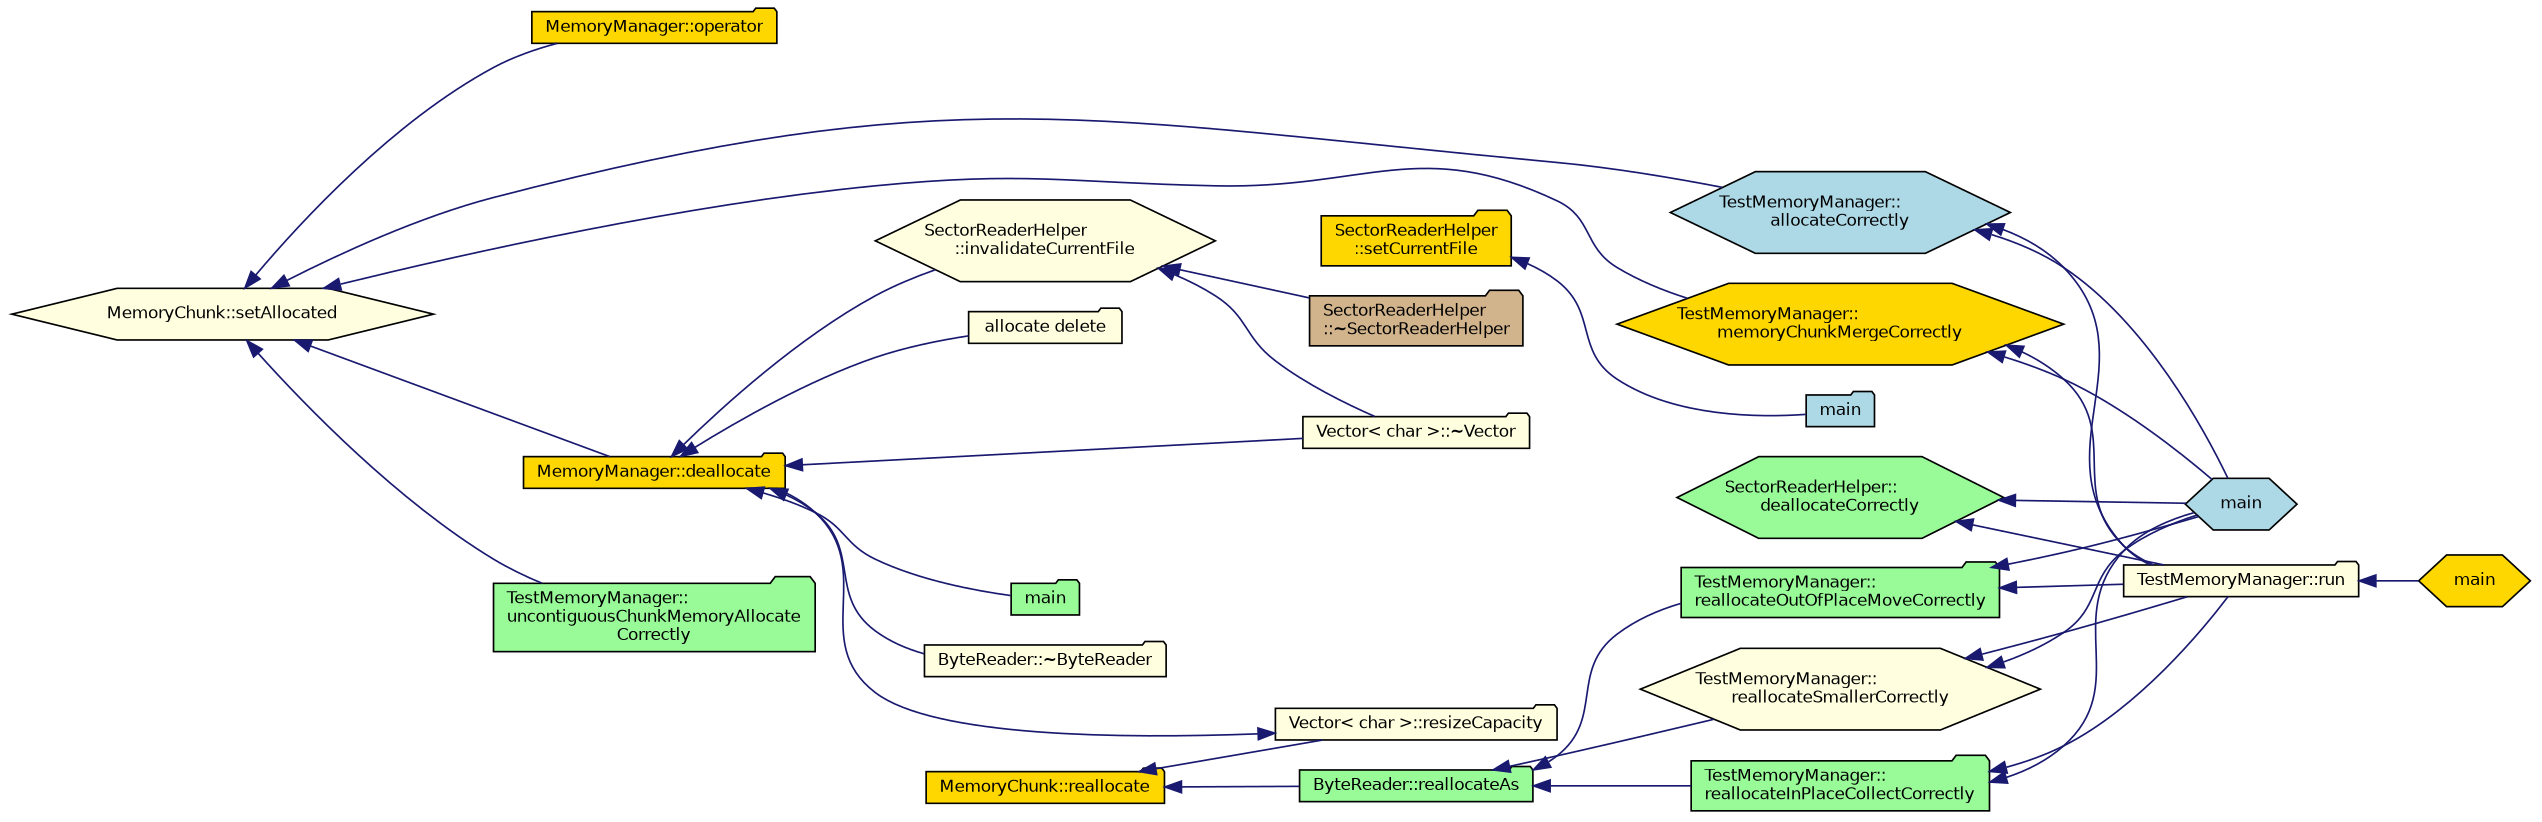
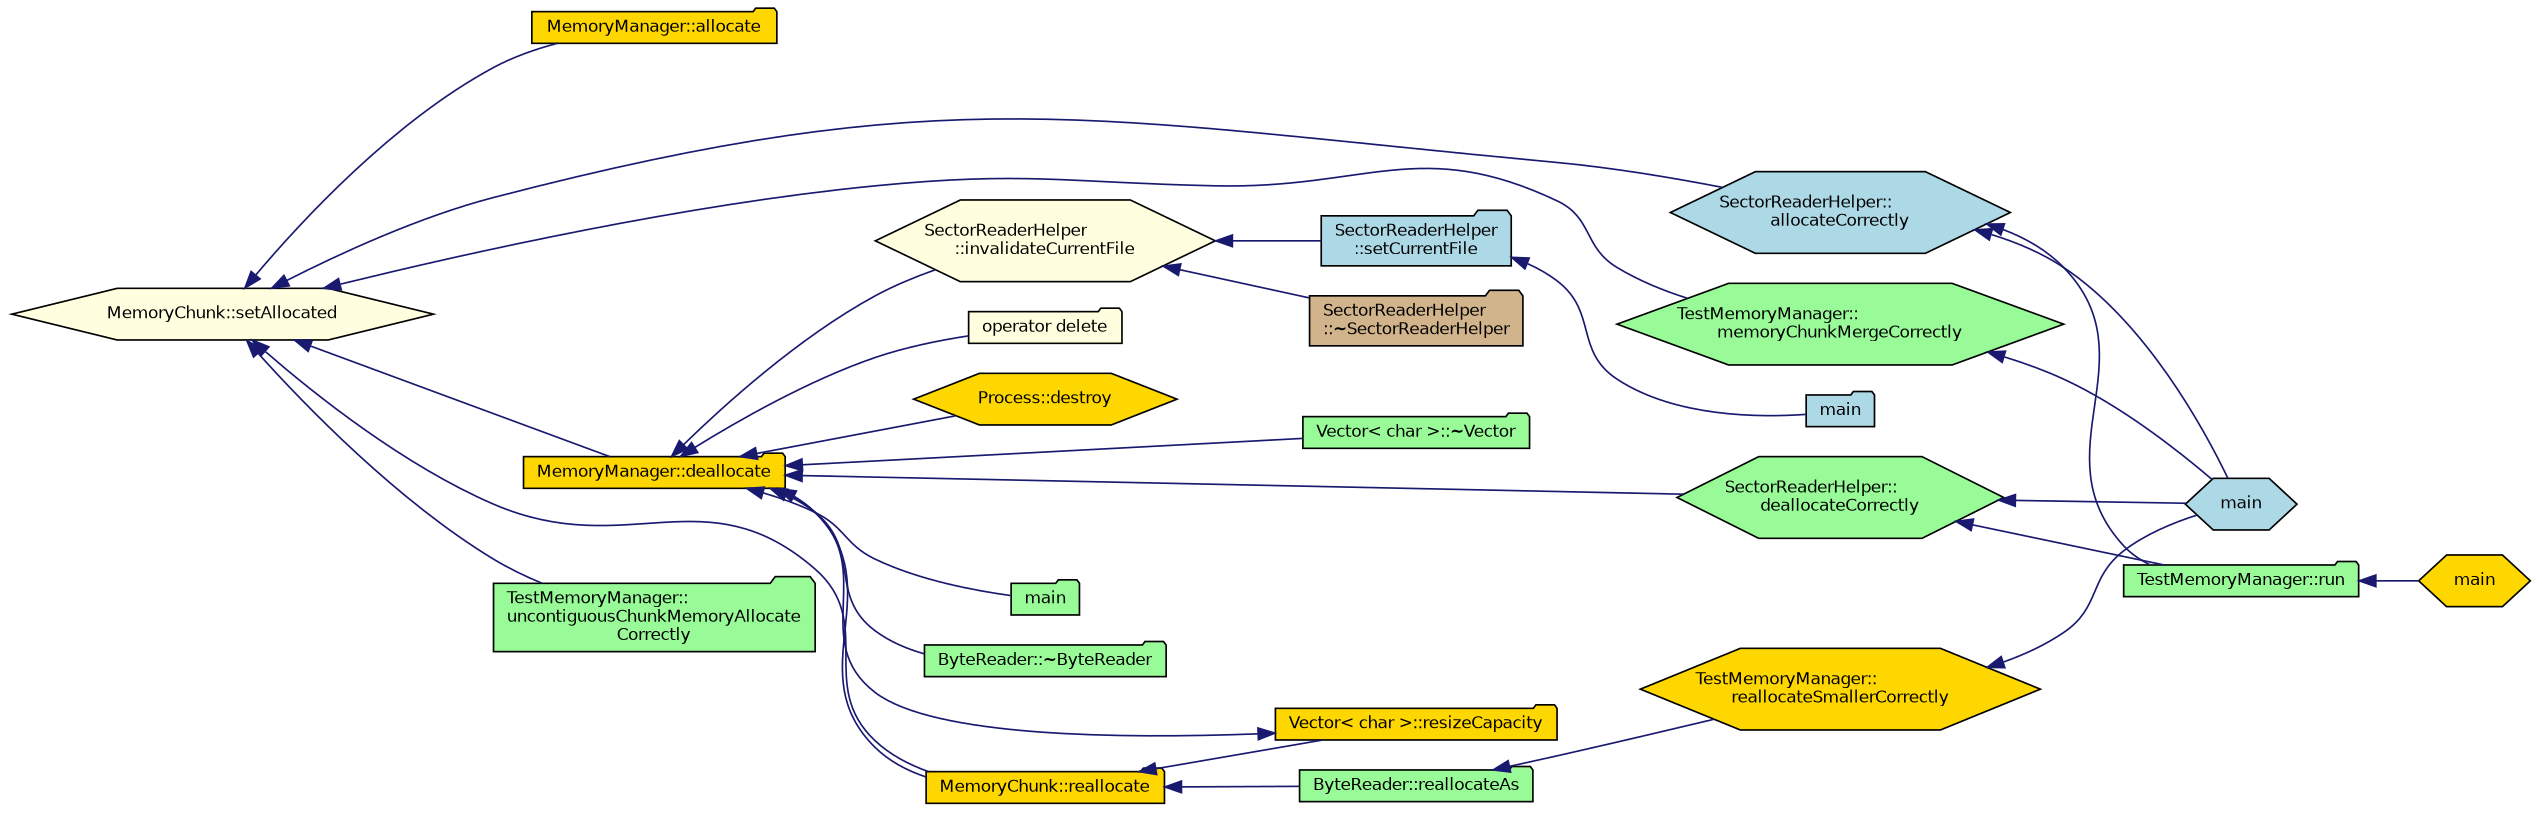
(654, 28) -> (654, 28)
(1840, 212) -> (1840, 212)
(1416, 241) -> (1416, 241)
(1840, 324) -> (1840, 324)
(1045, 328) -> (1045, 328)
(1267, 354) -> (1277, 241)
none -> (1045, 399)
(2082, 403) -> none
(1416, 432) -> (1416, 432)
none -> (1243, 485)
none -> (646, 523)
(2241, 581) -> (2241, 581)
(1840, 592) -> none
(2111, 619) -> none
none -> (844, 646)
(1045, 661) -> (1045, 661)
(1840, 689) -> (1840, 689)
(1416, 724) -> (1416, 724)
(1840, 786) -> none
